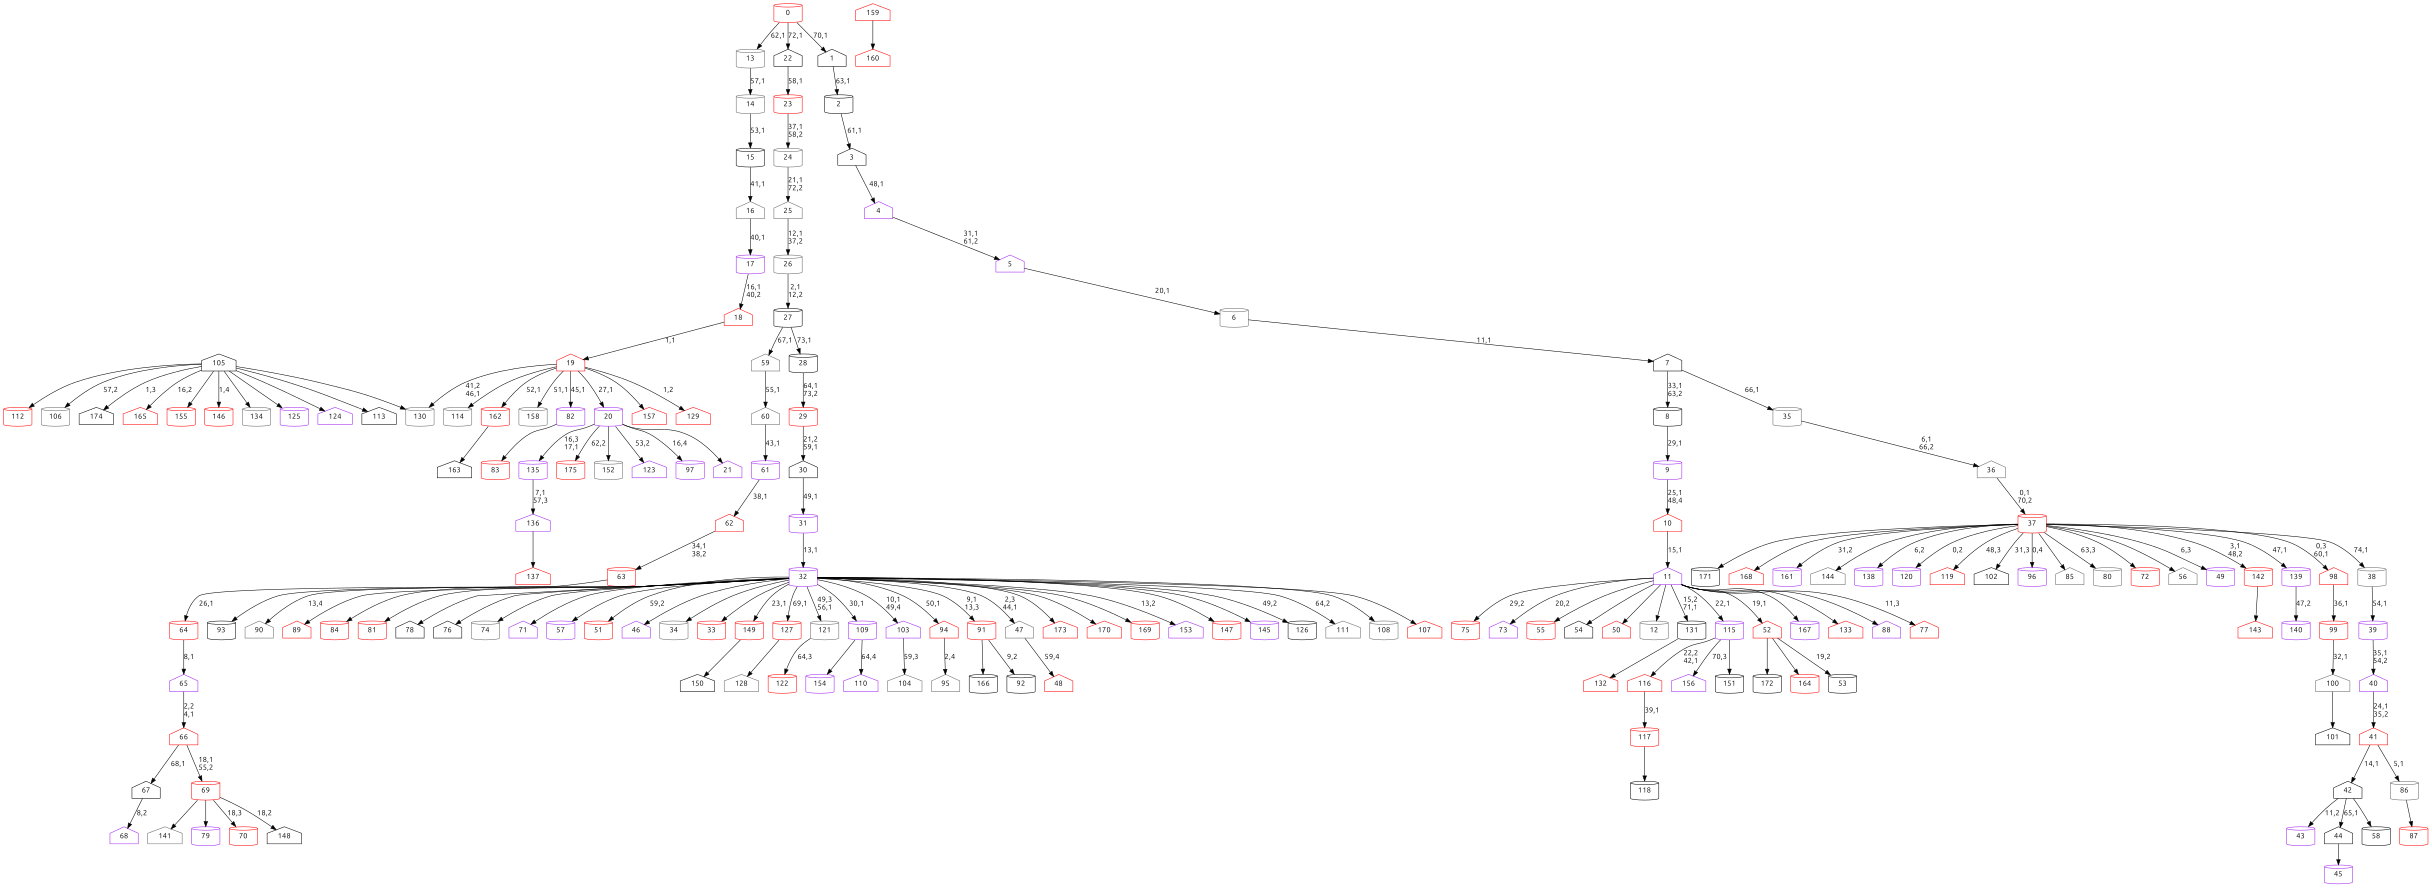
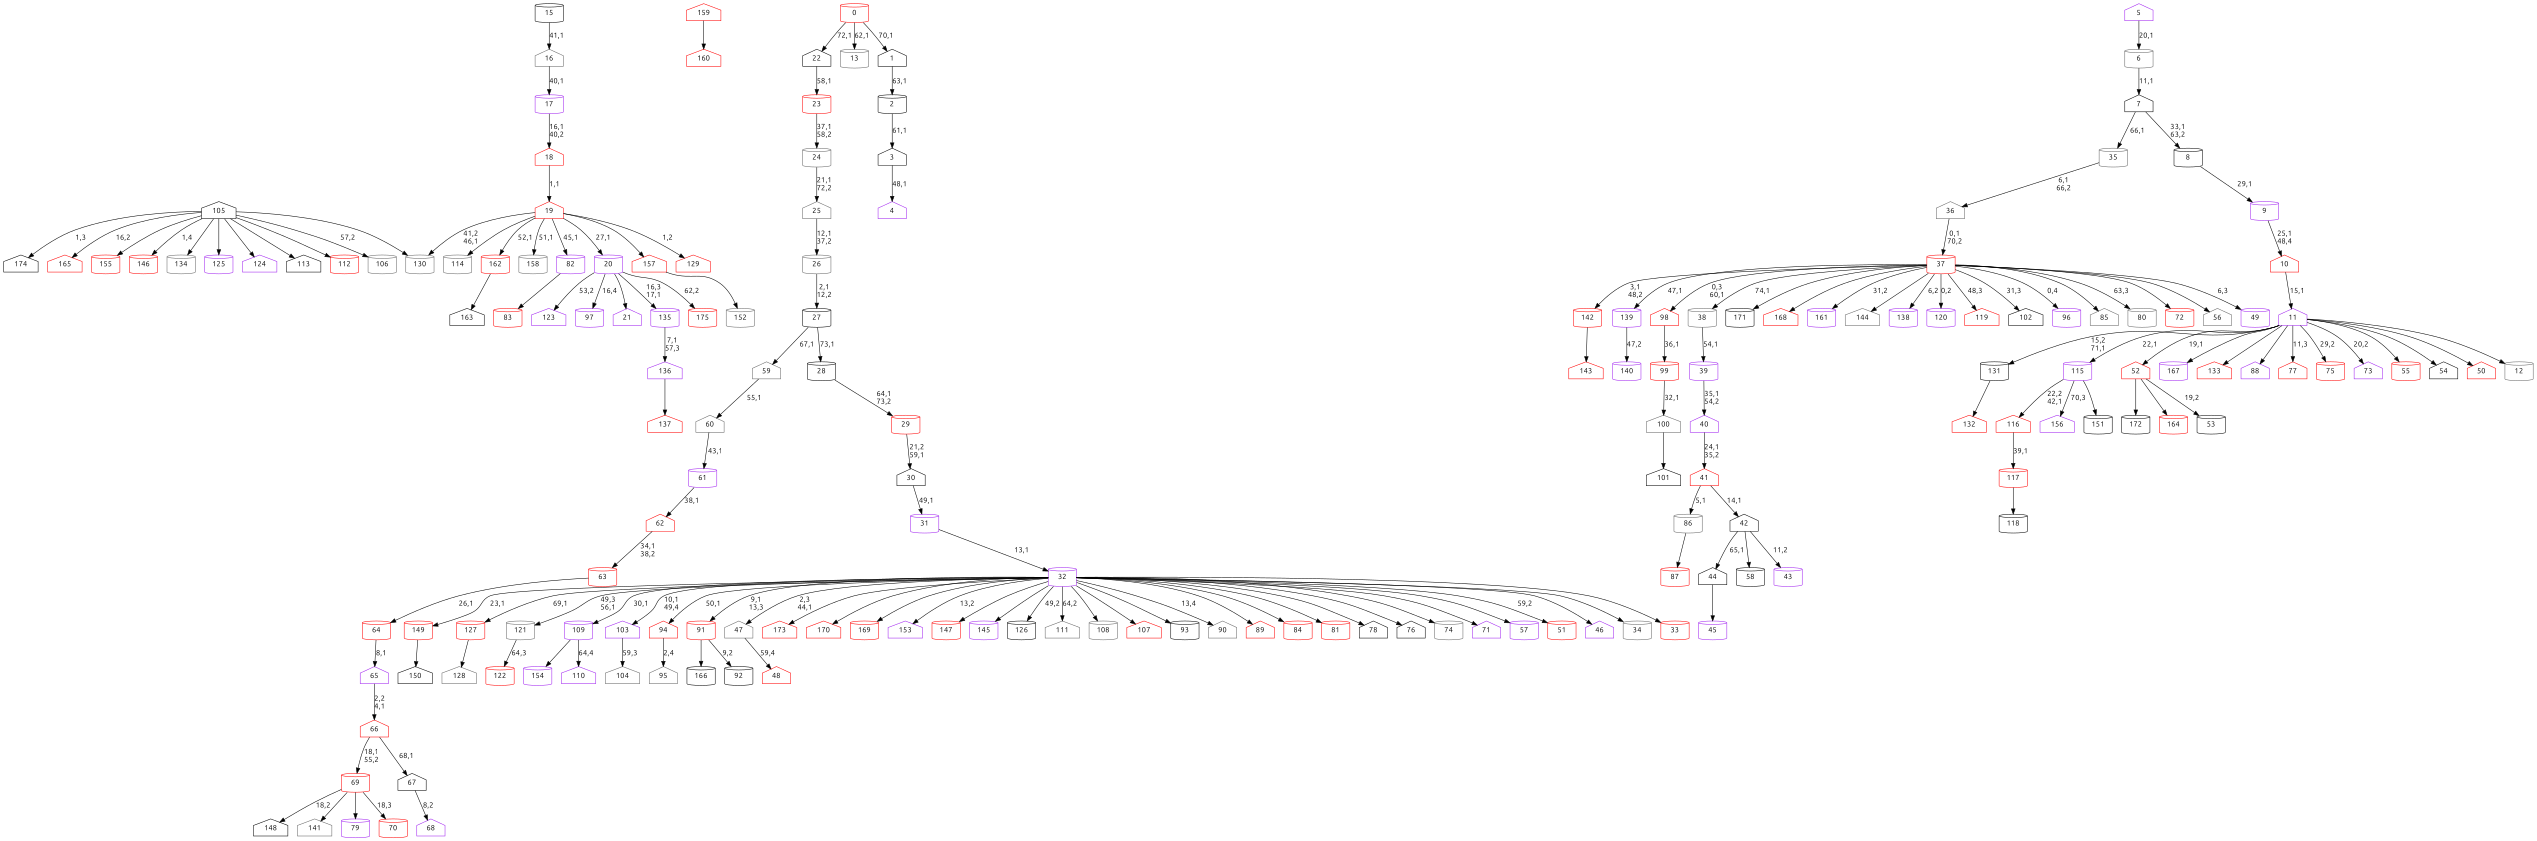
(750, 104) -> none
(944, 238) -> none
(608, 441) -> (706, 277)
